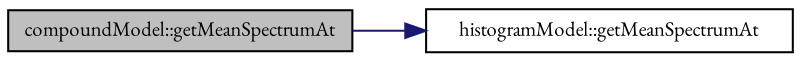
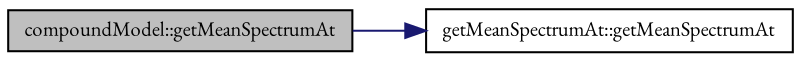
(609, 31) -> (609, 31)
